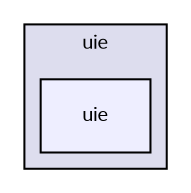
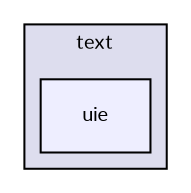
(96, 44) -> (96, 44)
